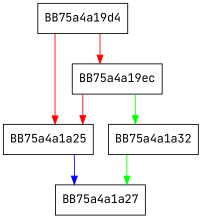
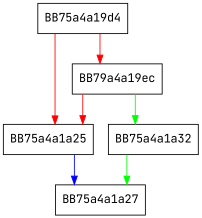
(117, 79) -> (117, 79)
